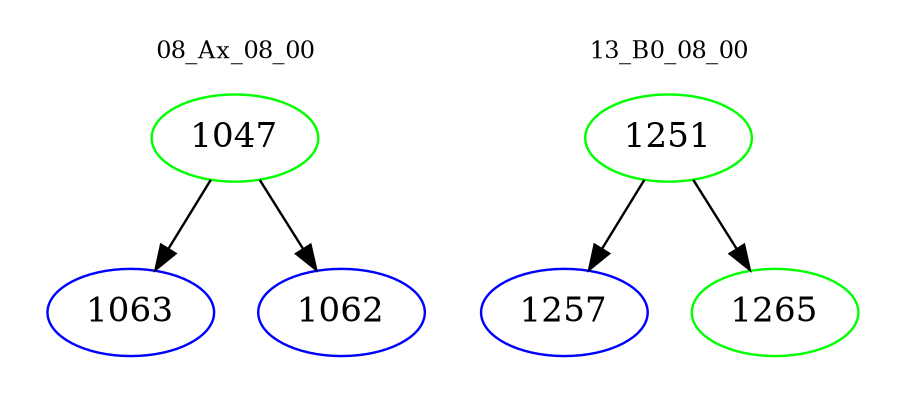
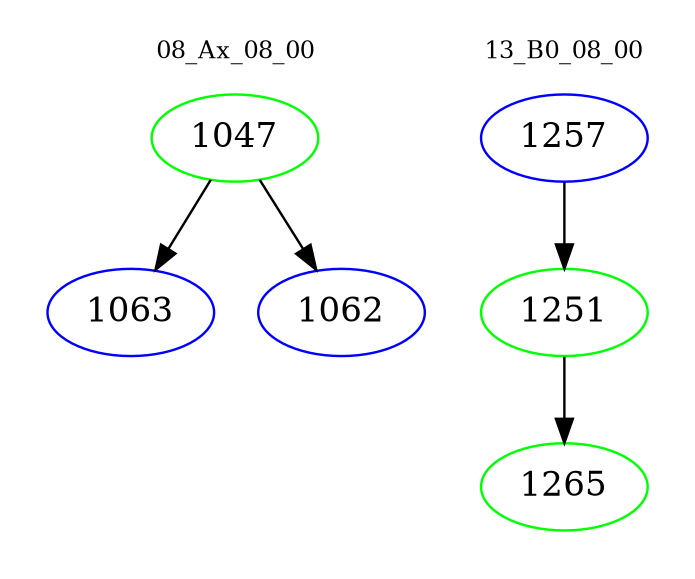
(623, 214) -> (564, 213)
